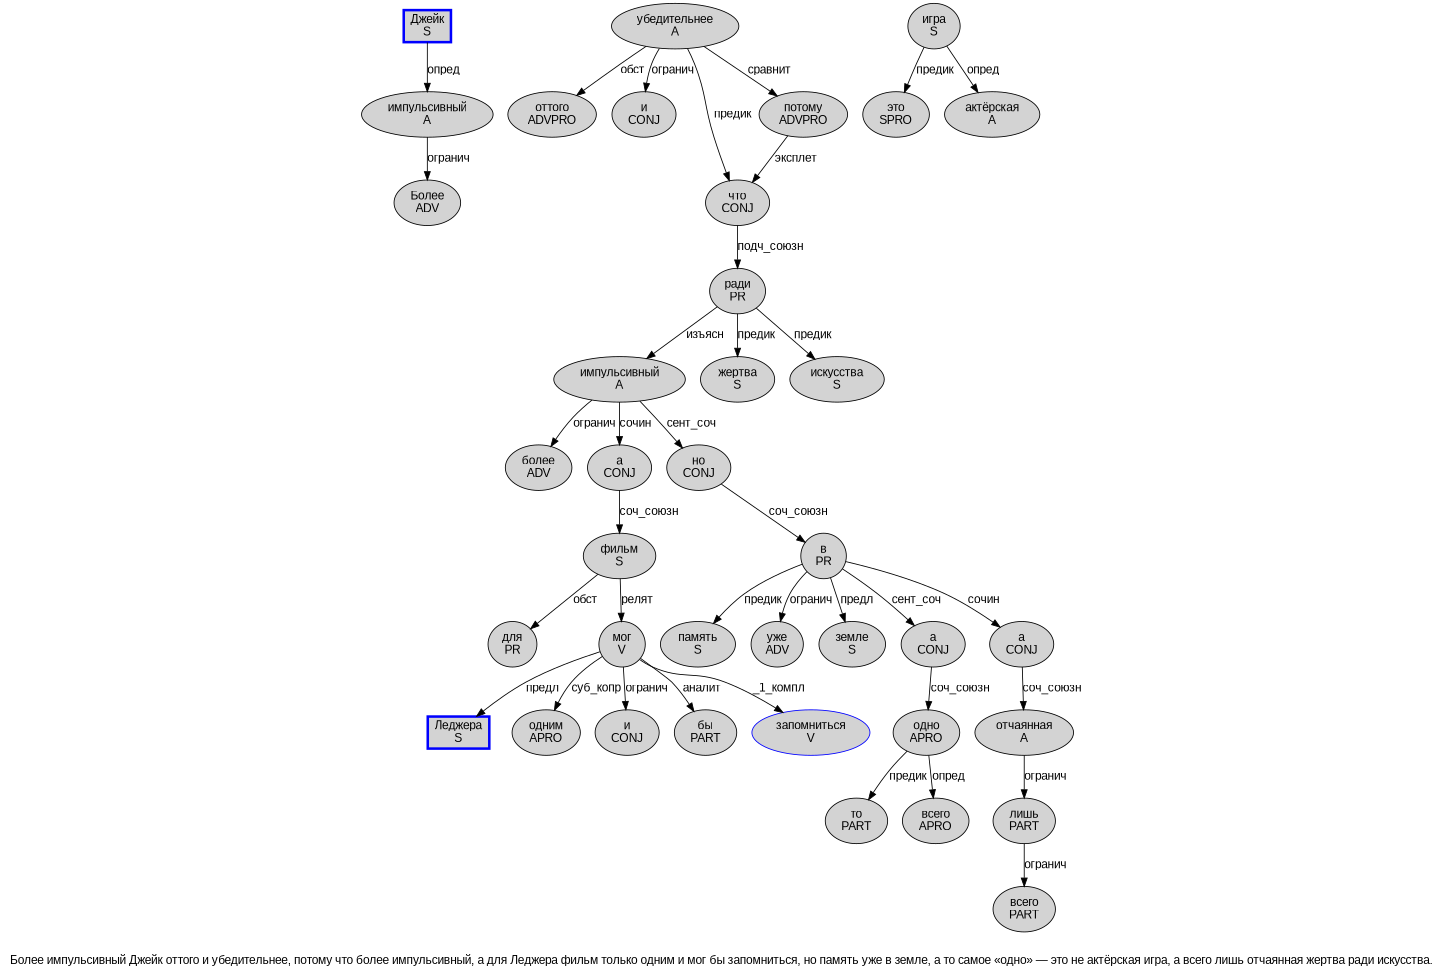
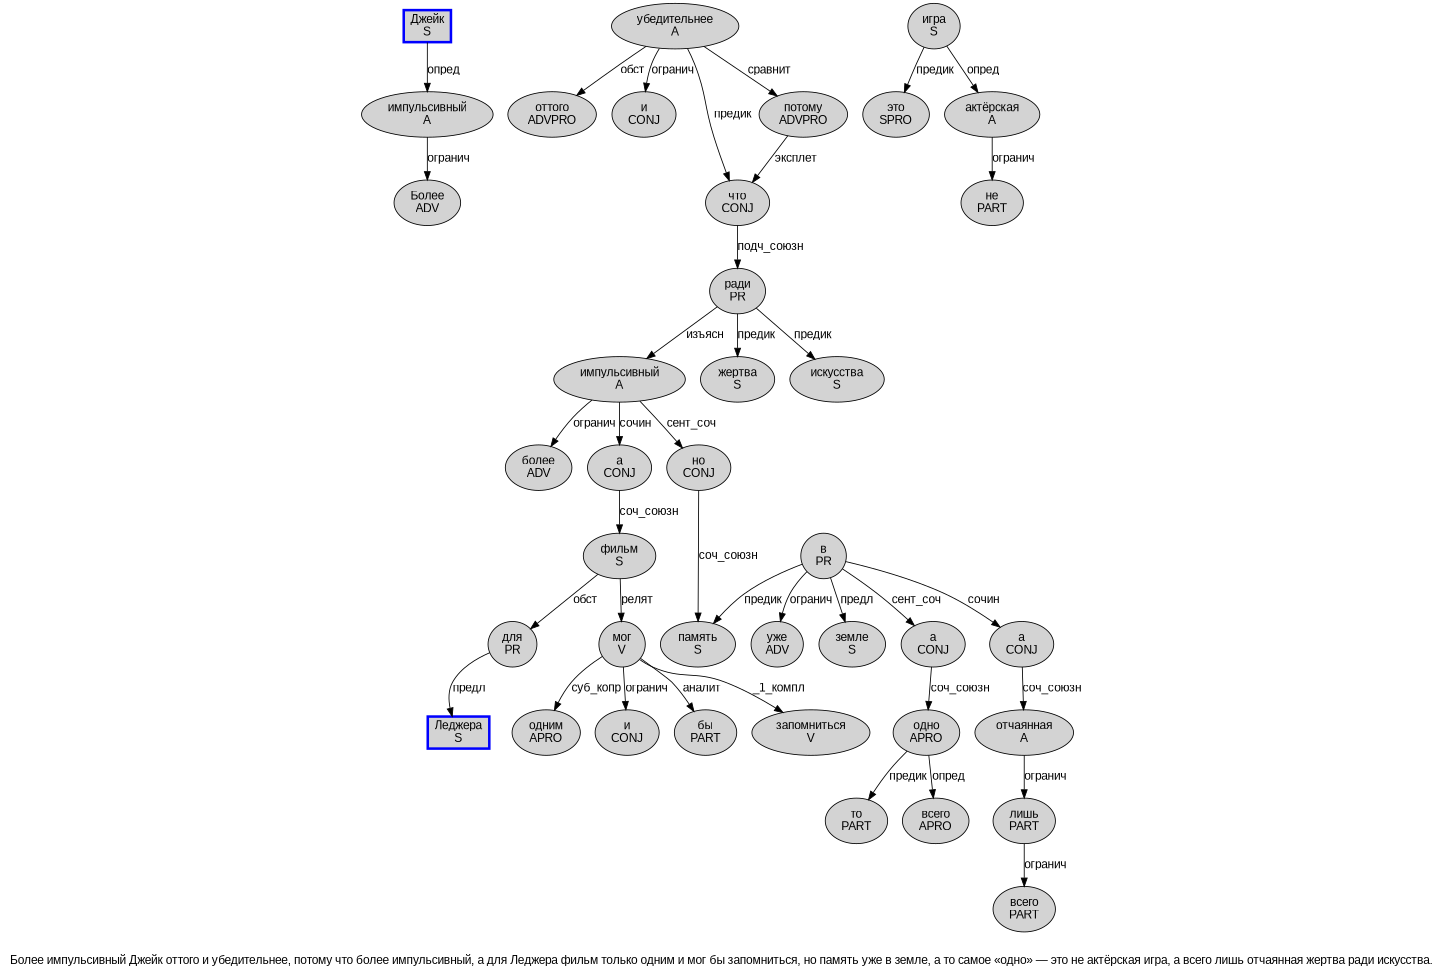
none -> (992, 203)
(760, 511) -> (698, 552)
(539, 676) -> (459, 673)
(811, 733) -> (811, 733)
